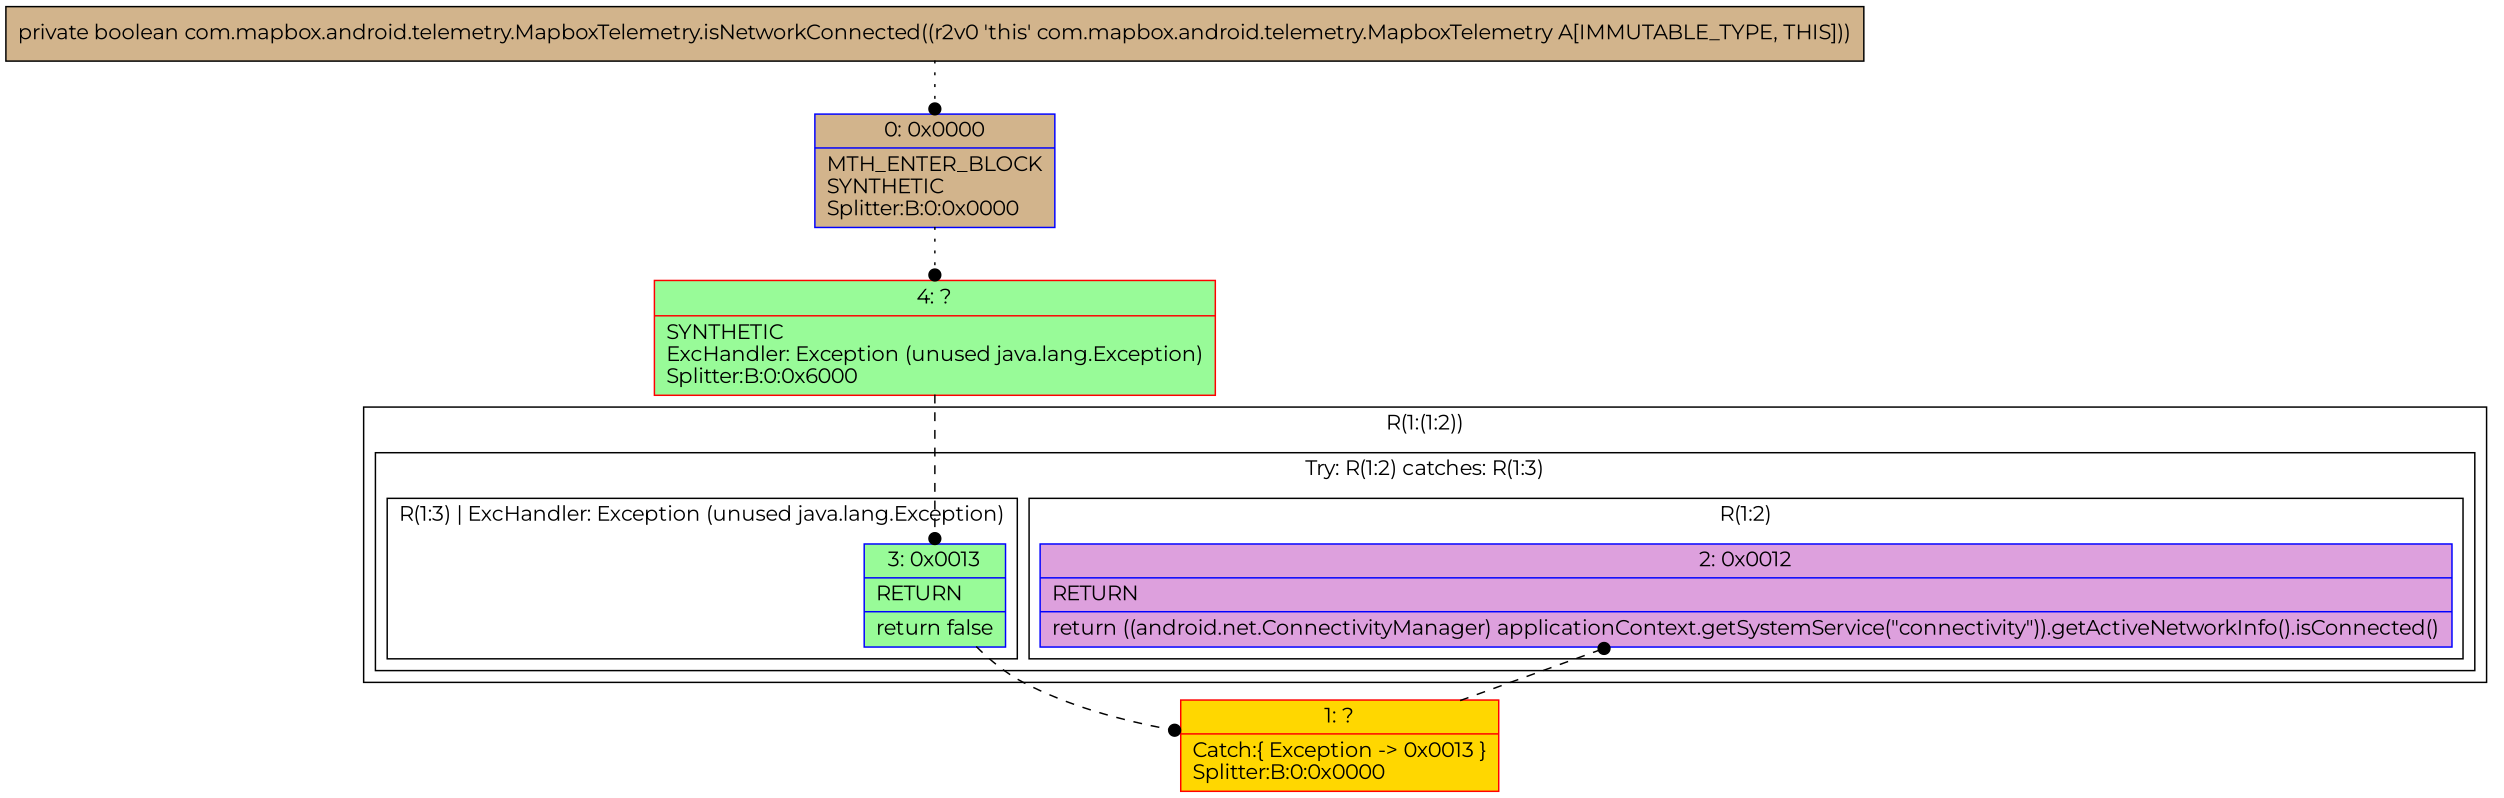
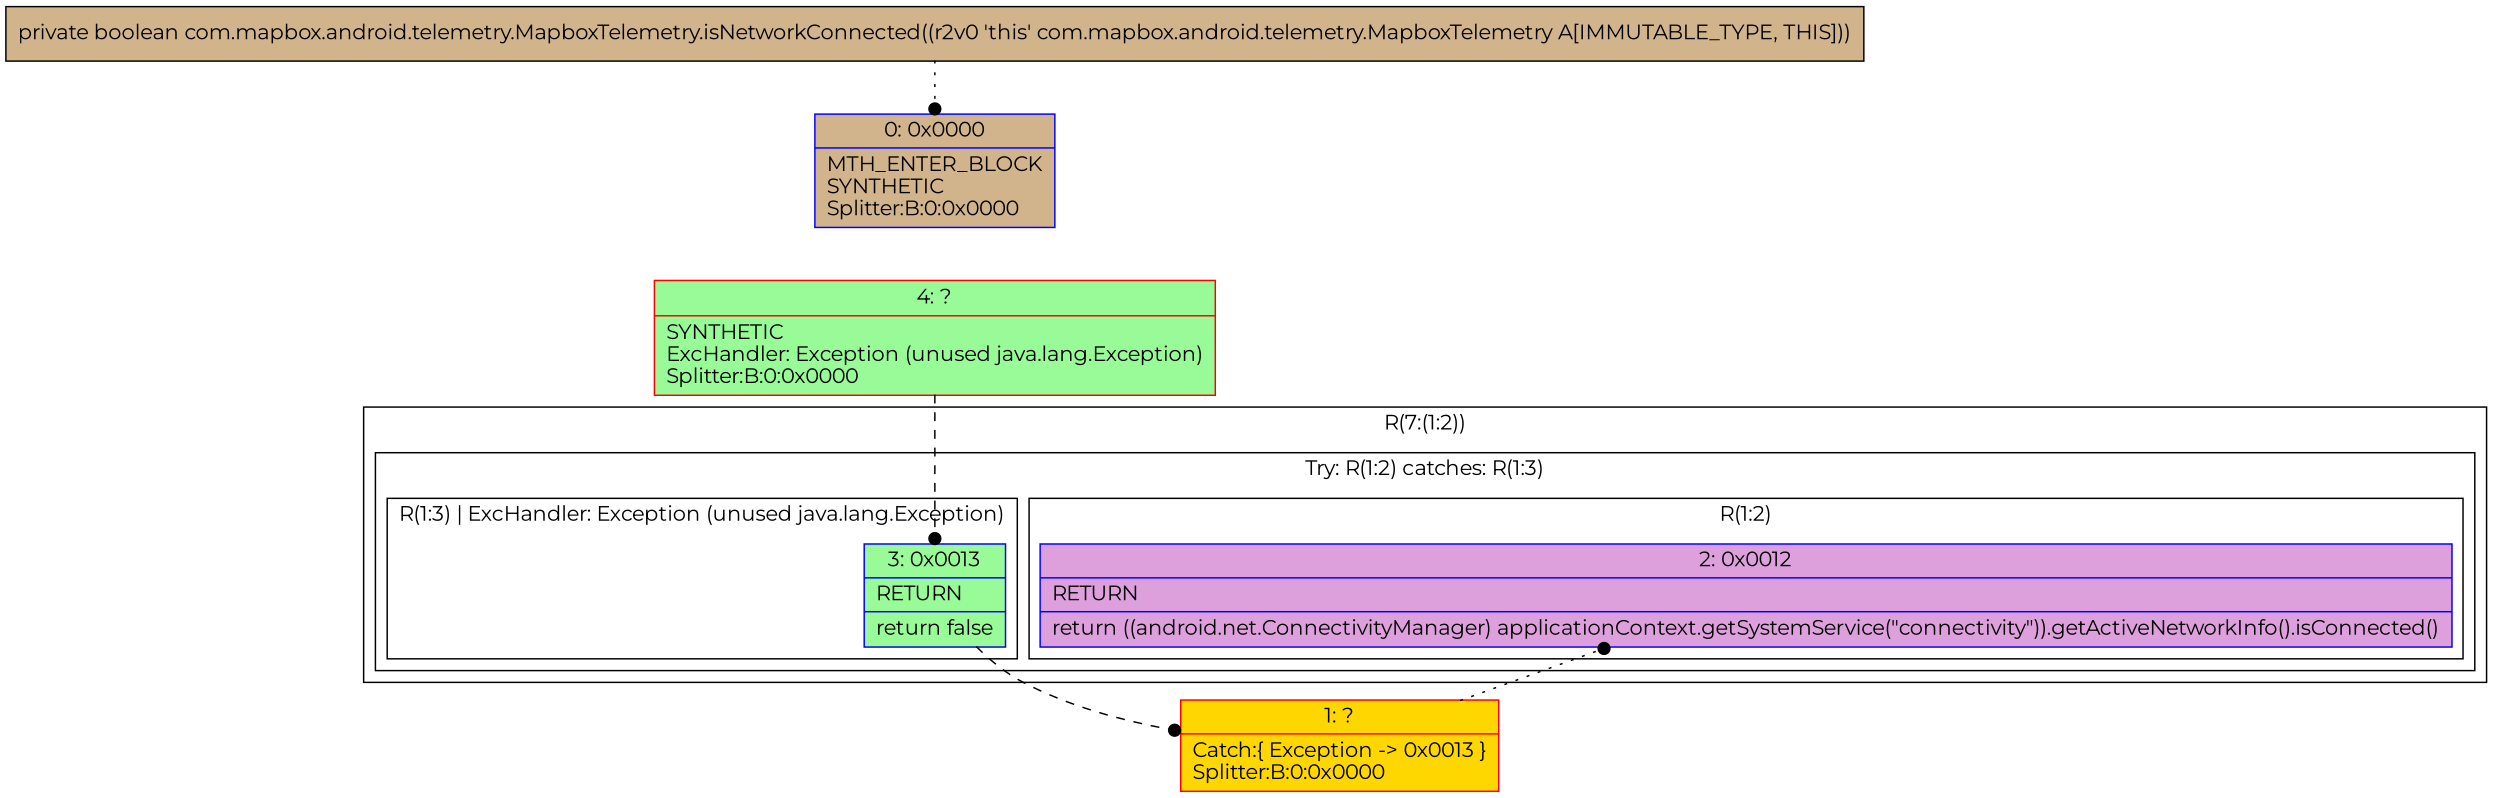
(935, 248) -> none
(762, 377) -> (763, 377)
(1425, 424) -> (1425, 424)
(1529, 676) -> (1529, 676)
